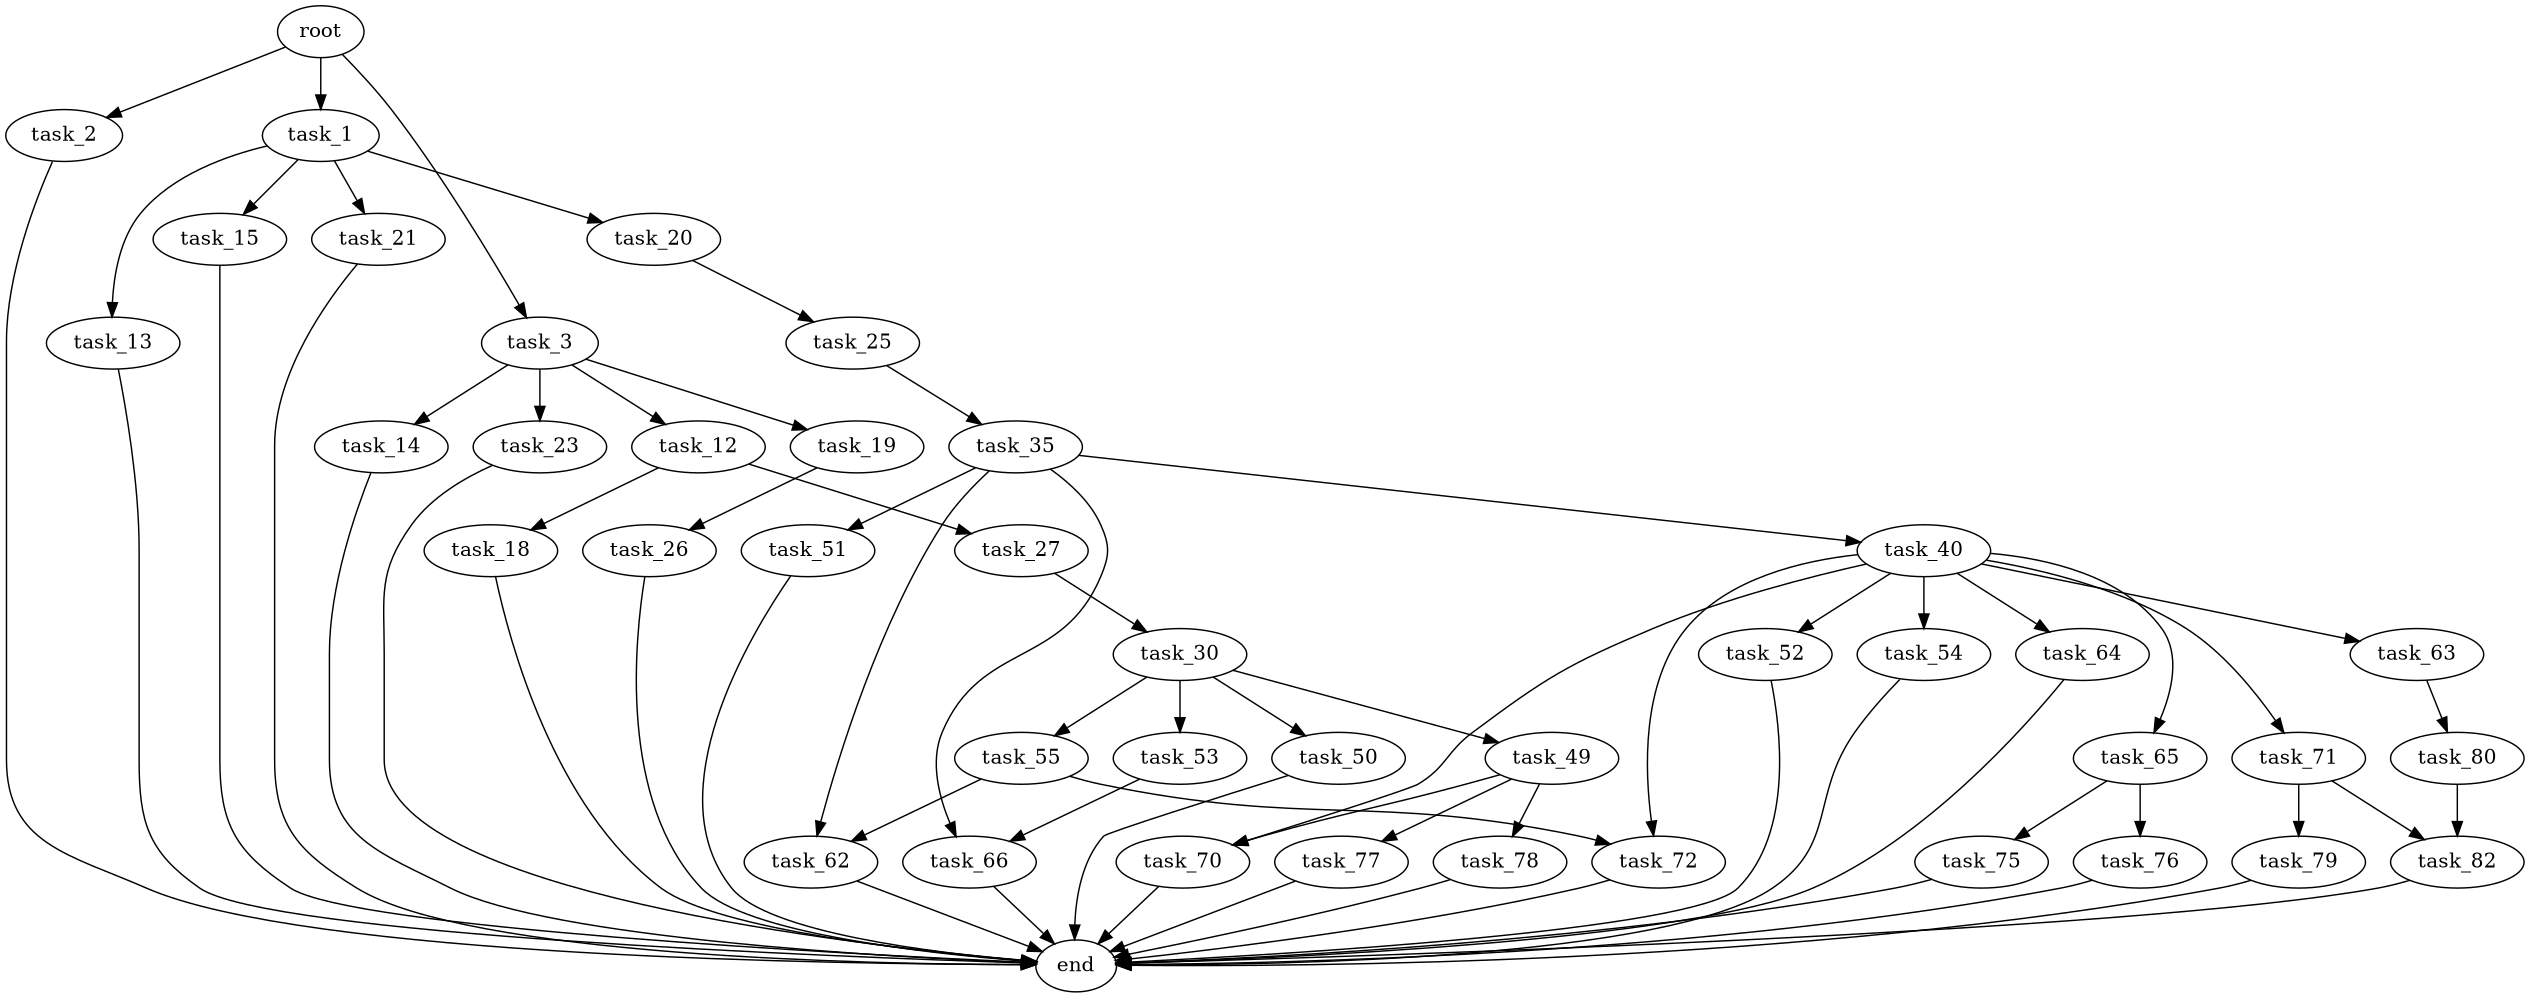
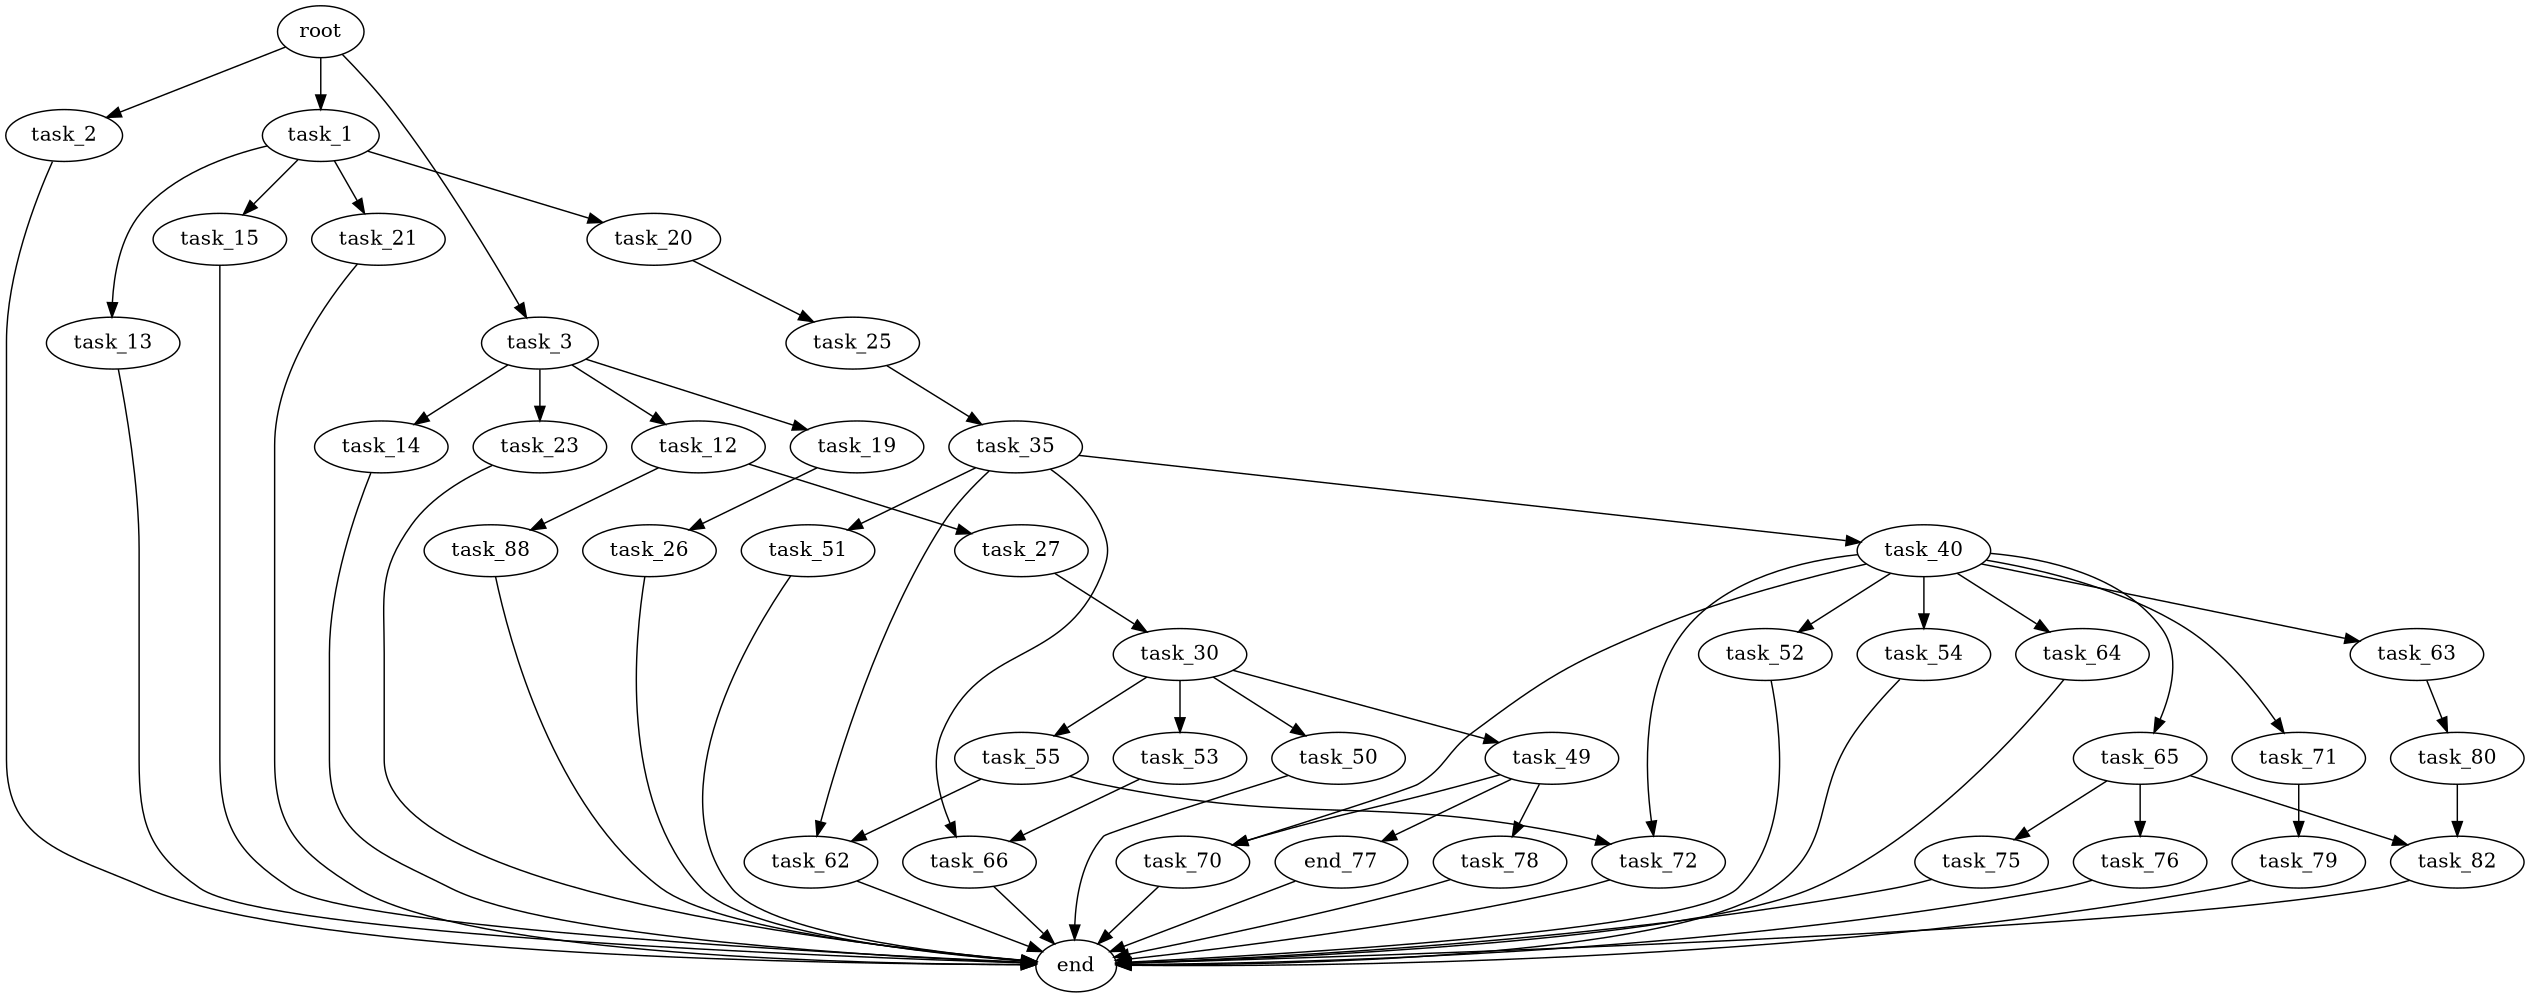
(491, 551) -> (491, 551)
(2372, 806) -> (2287, 806)
(1341, 862) -> (1341, 862)
